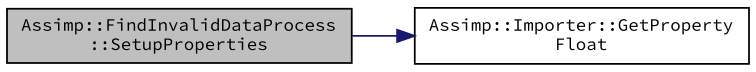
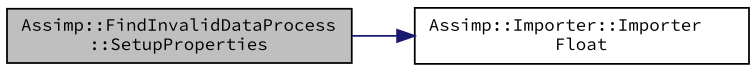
(582, 36) -> (582, 36)
